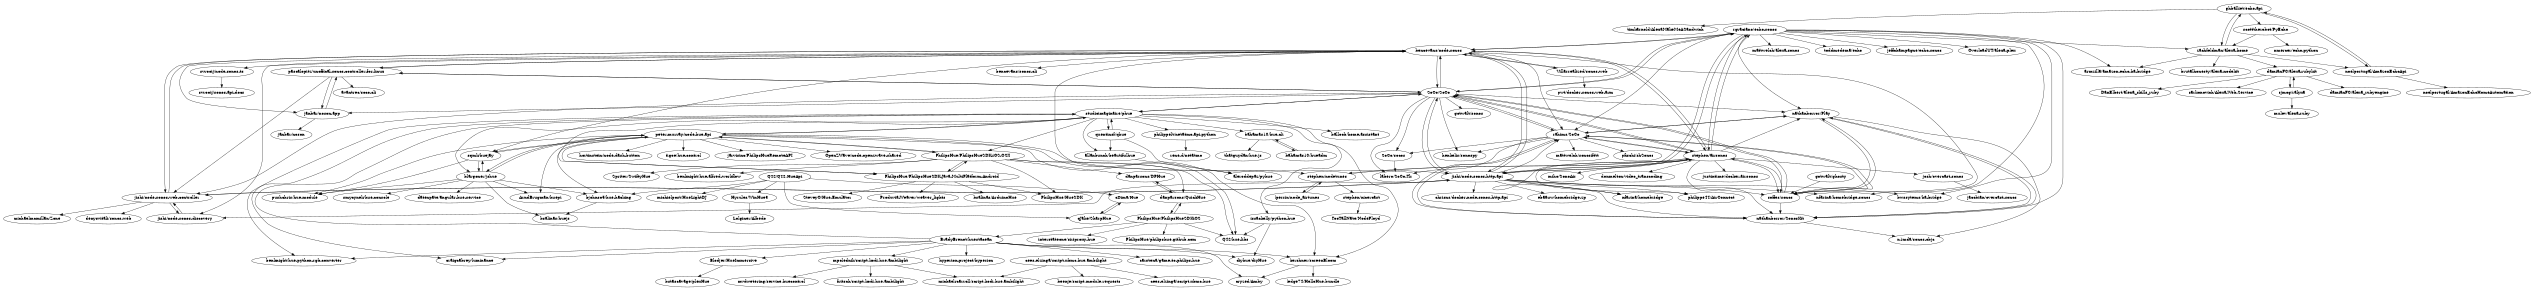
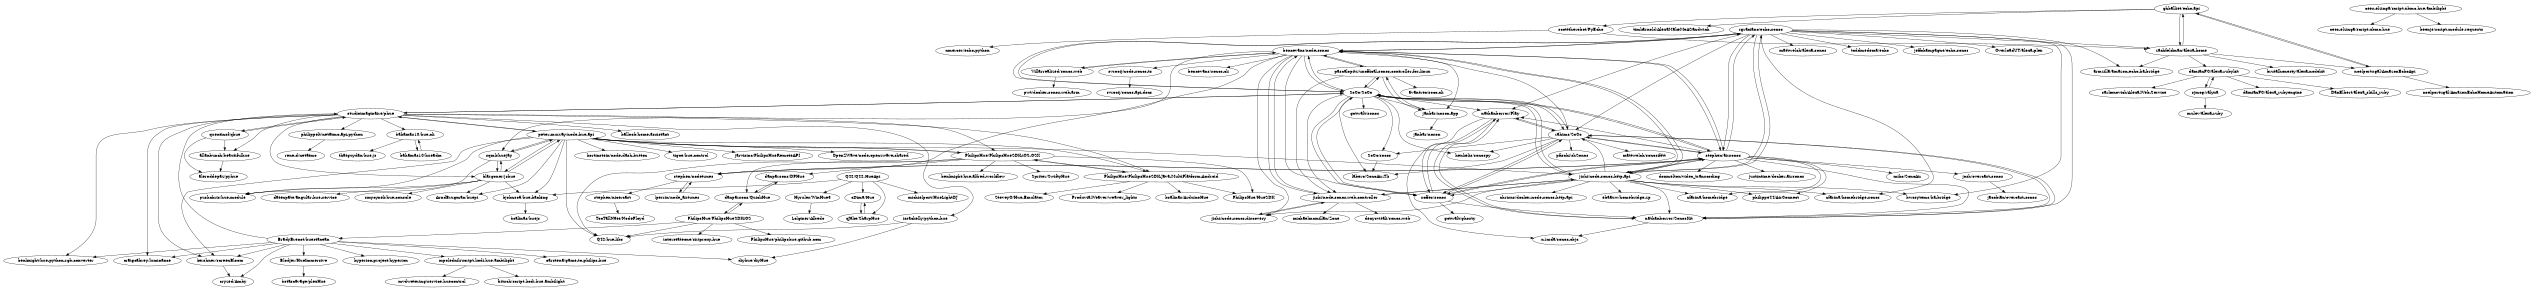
(1396, 177) -> (1370, 177)
(1809, 186) -> (1446, 207)
(508, 203) -> none
(981, 282) -> none
(1313, 282) -> none
